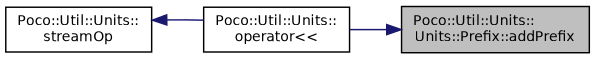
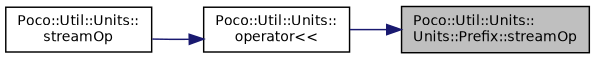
(185, 20) -> (171, 39)
(495, 30) -> (495, 30)
